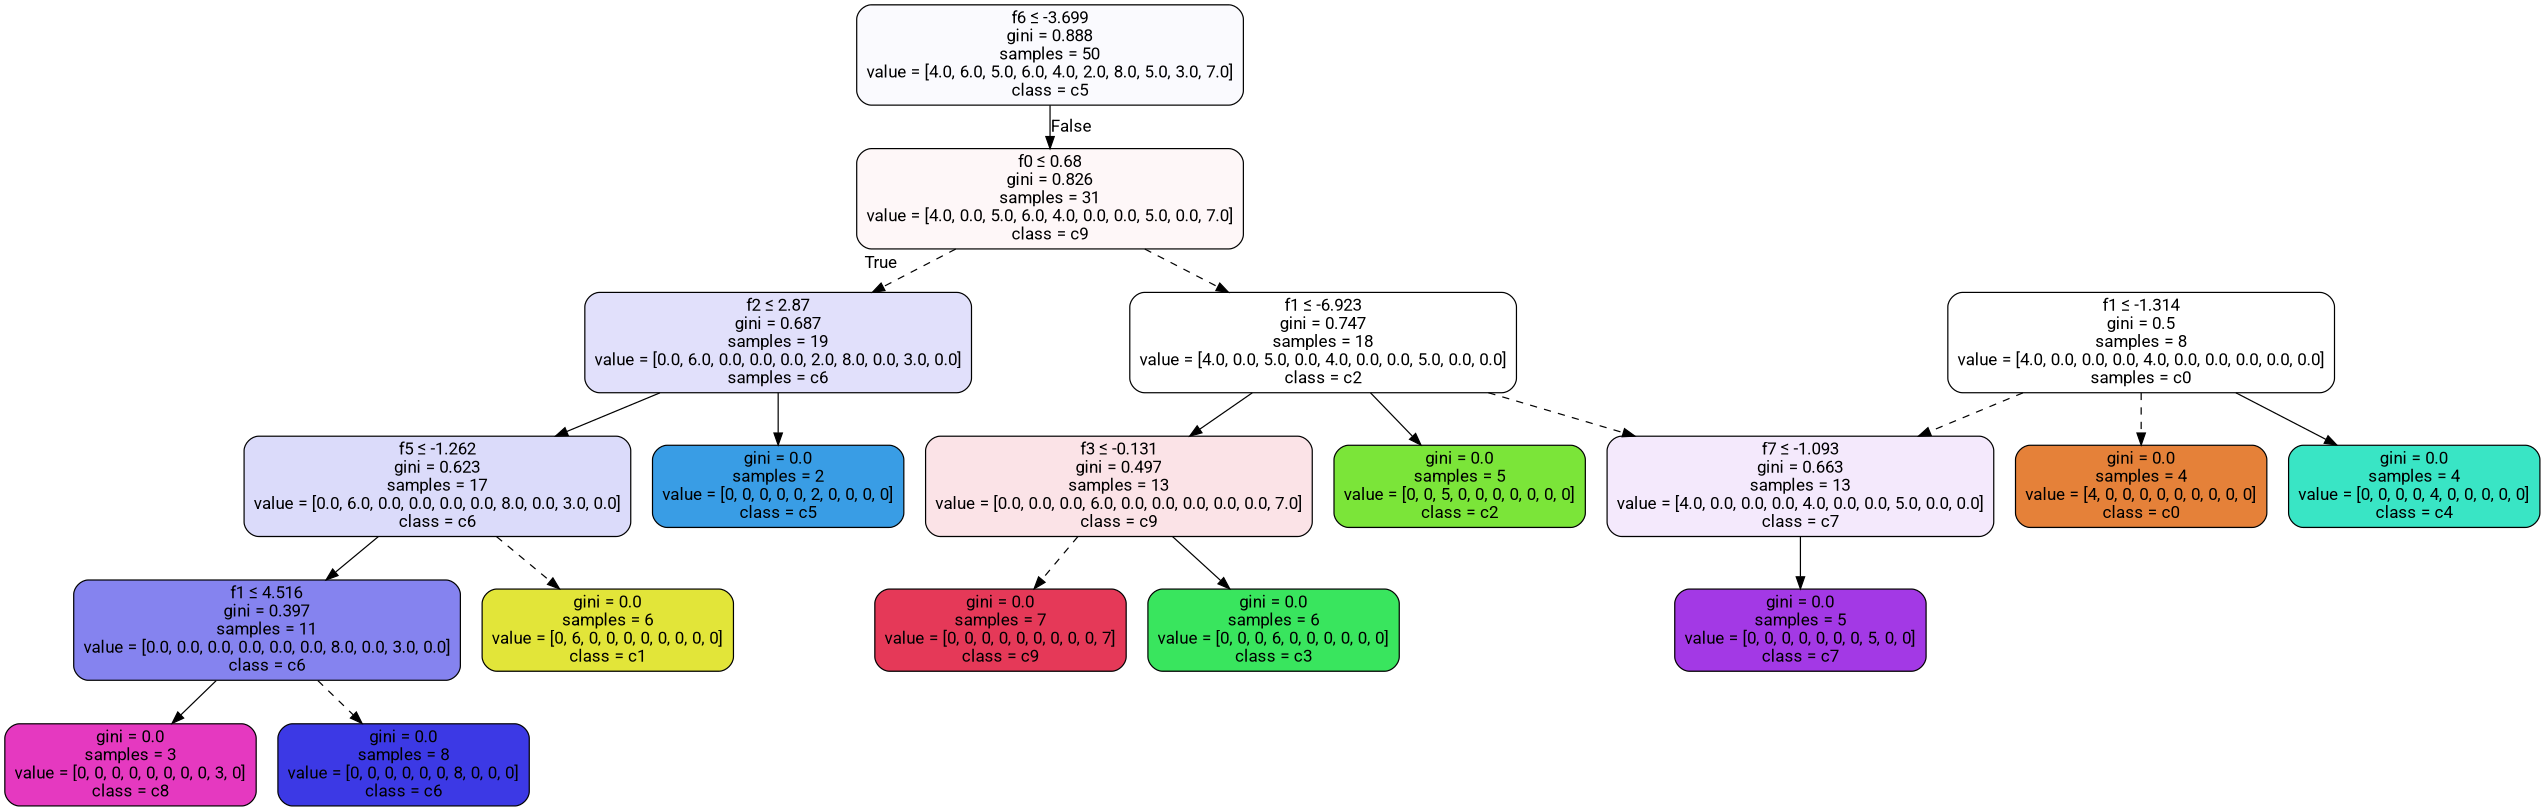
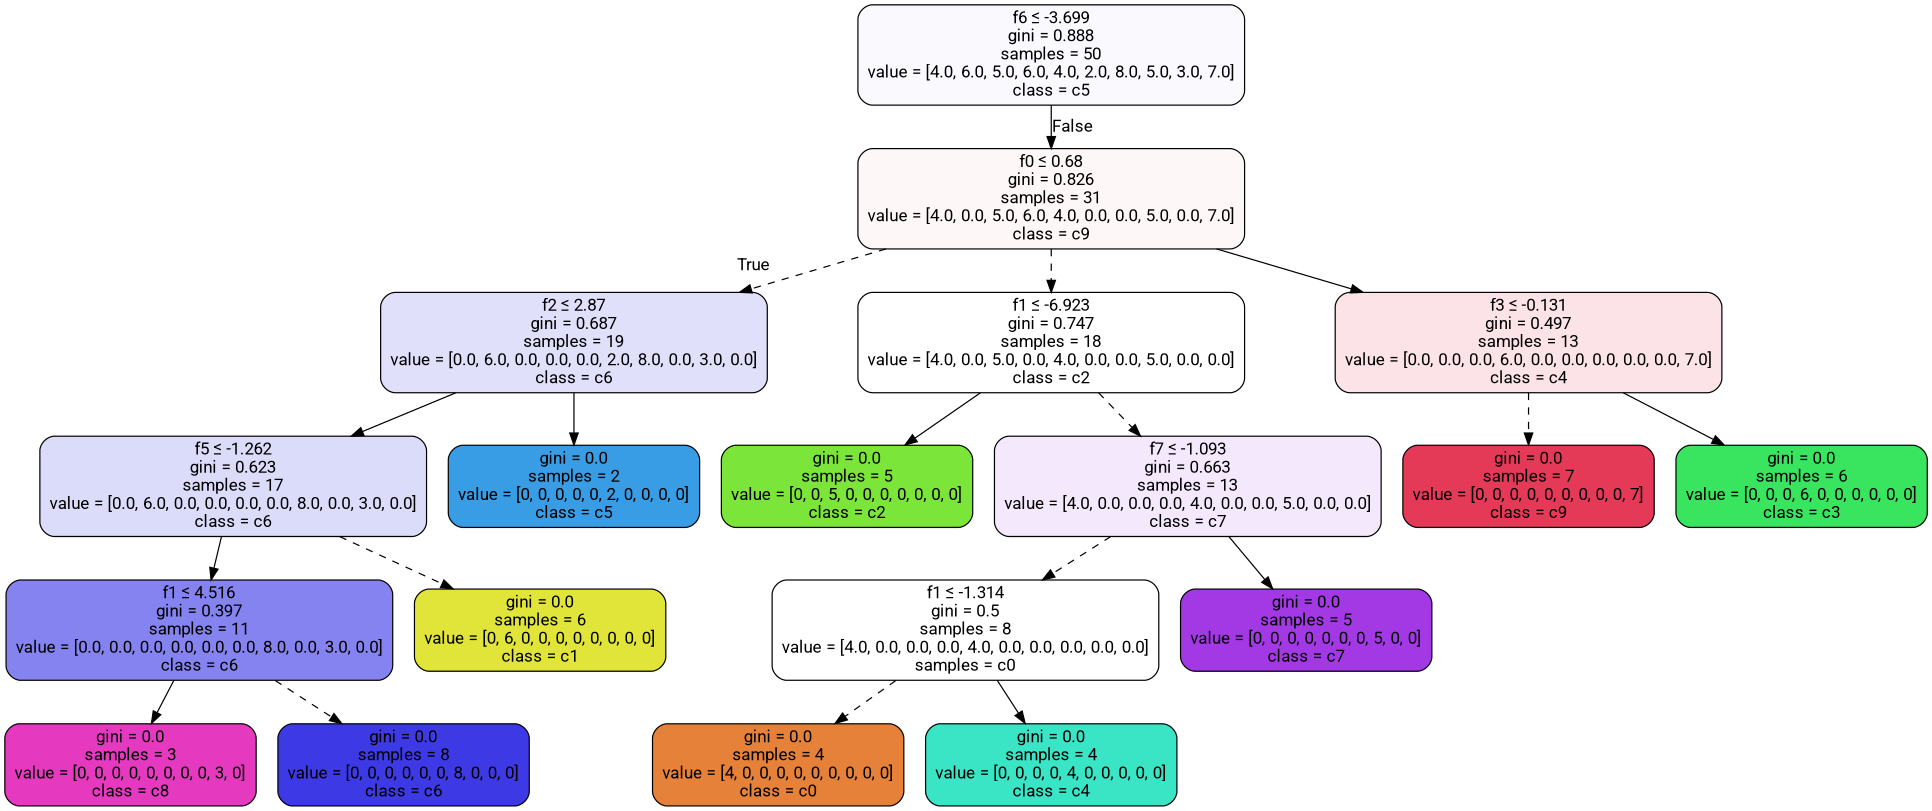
(778, 378) -> (574, 378)
(1226, 411) -> (1284, 269)
(1976, 412) -> (1082, 555)
(1119, 522) -> (1529, 378)
